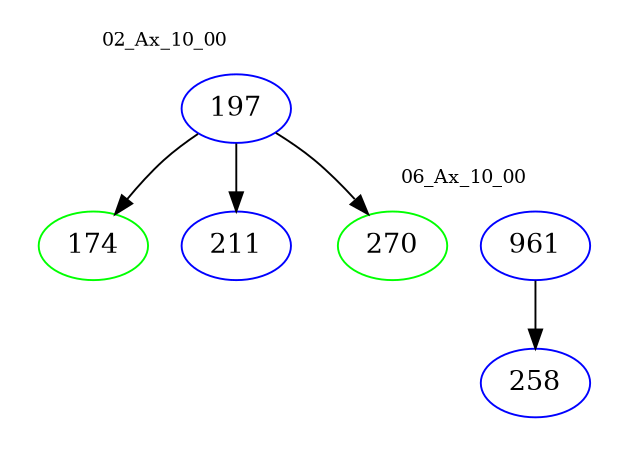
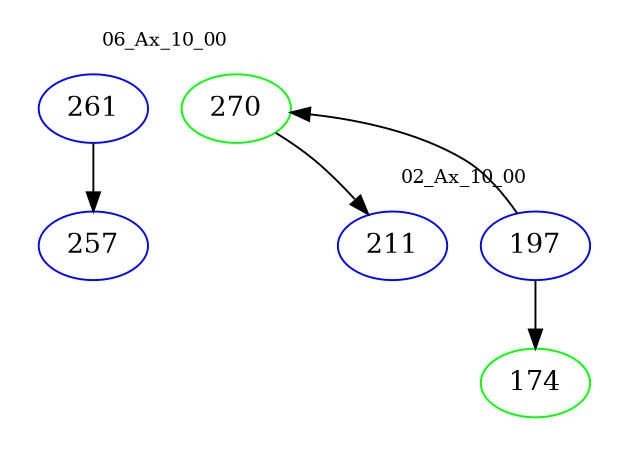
(236, 168) -> (335, 179)
(535, 246) -> (93, 109)
(535, 383) -> (93, 246)
